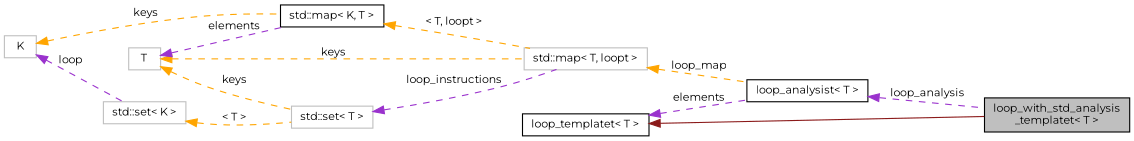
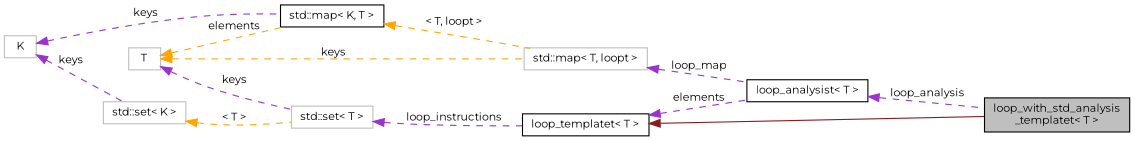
(163, 21) -> (163, 21)
(229, 40) -> (229, 40)
(70, 61) -> (70, 61)
(703, 76) -> (703, 76)
(230, 94) -> (230, 94)
(471, 94) -> (453, 125)
